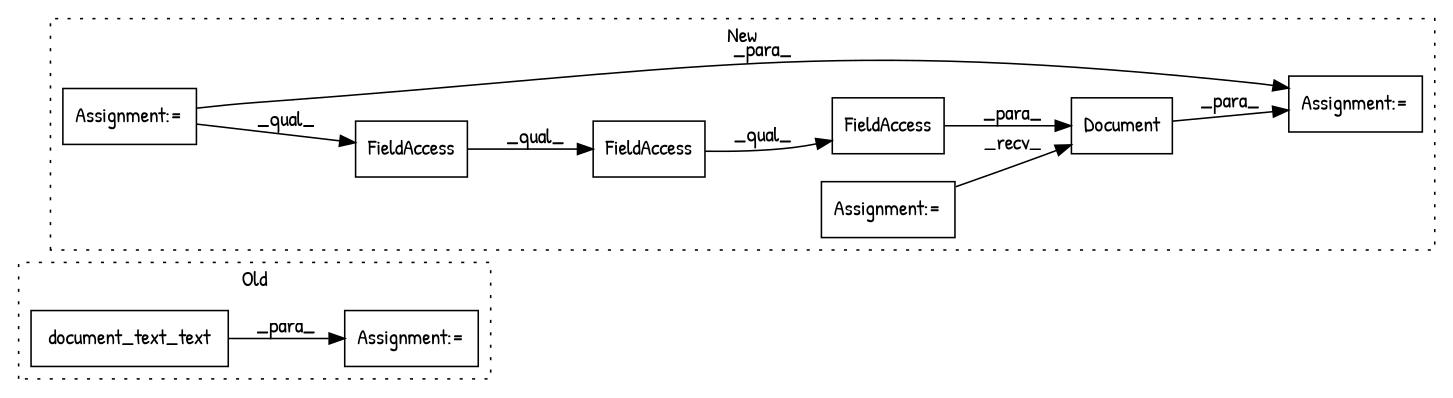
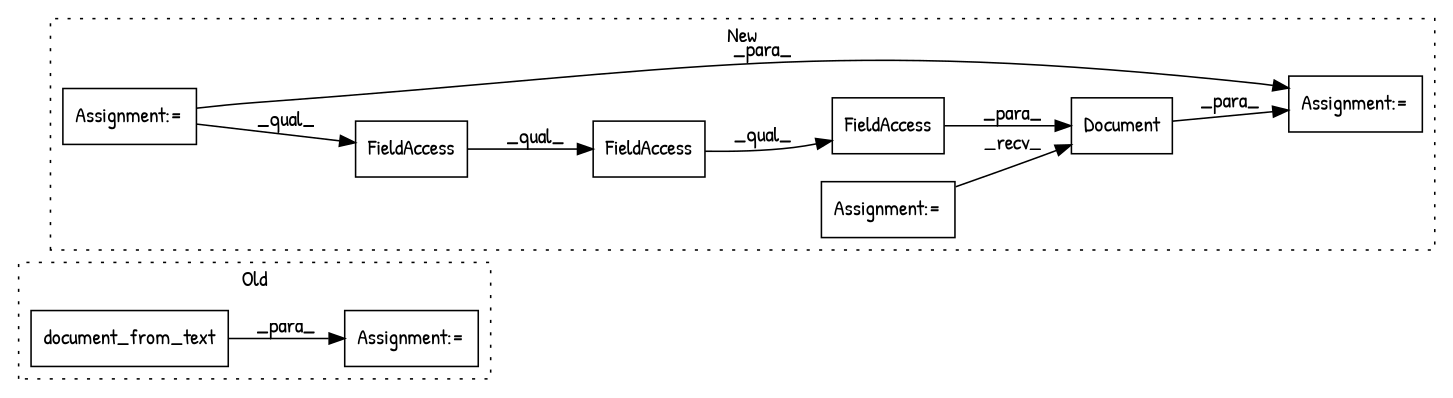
(130, 339) -> (130, 339)
